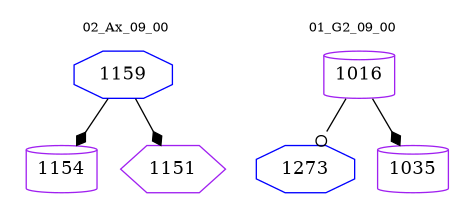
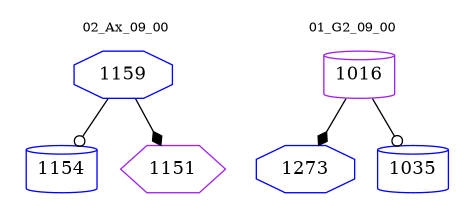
(336, 115) -> (336, 115)
(95, 118) -> (95, 118)
(384, 118) -> (384, 118)
(62, 169) -> (62, 169)
(413, 169) -> (413, 169)
